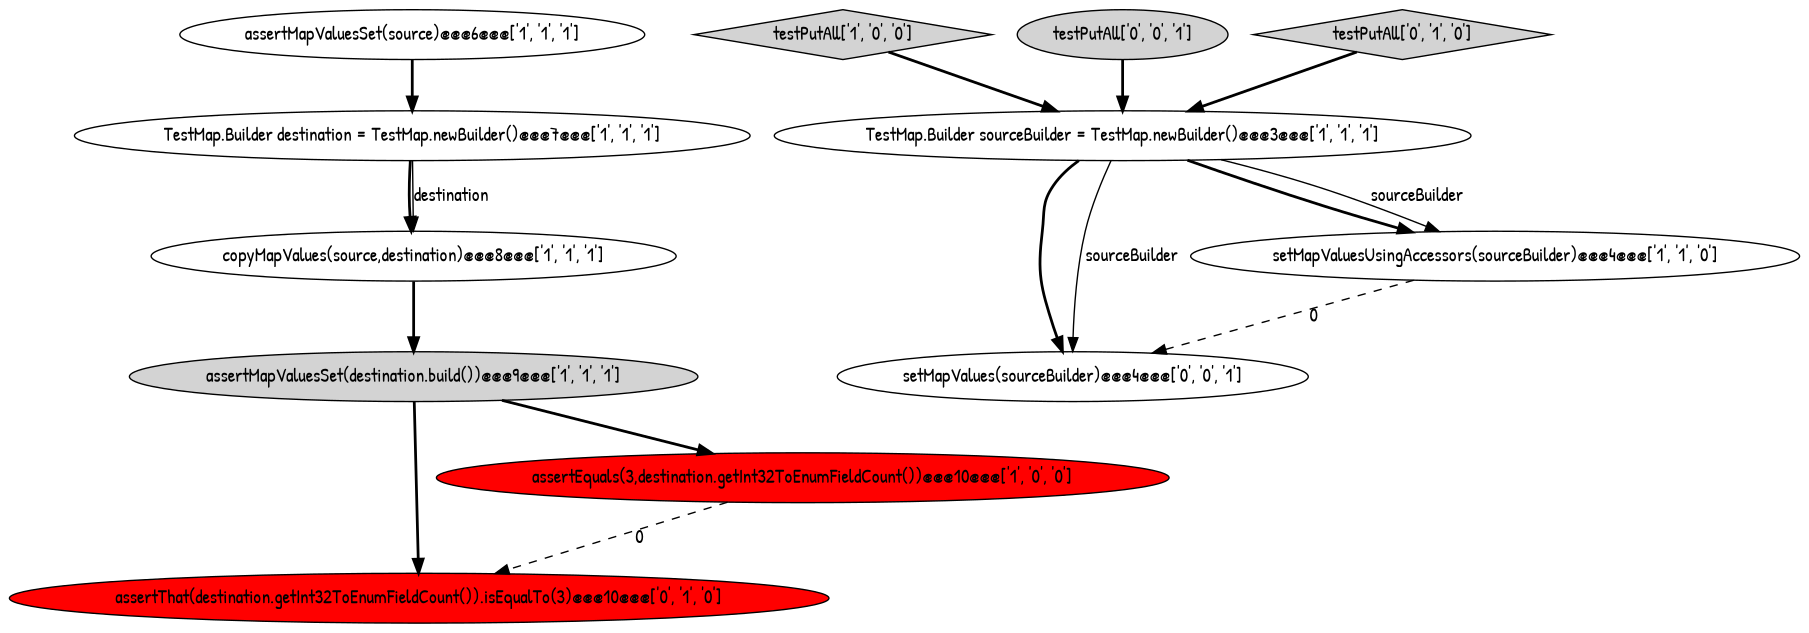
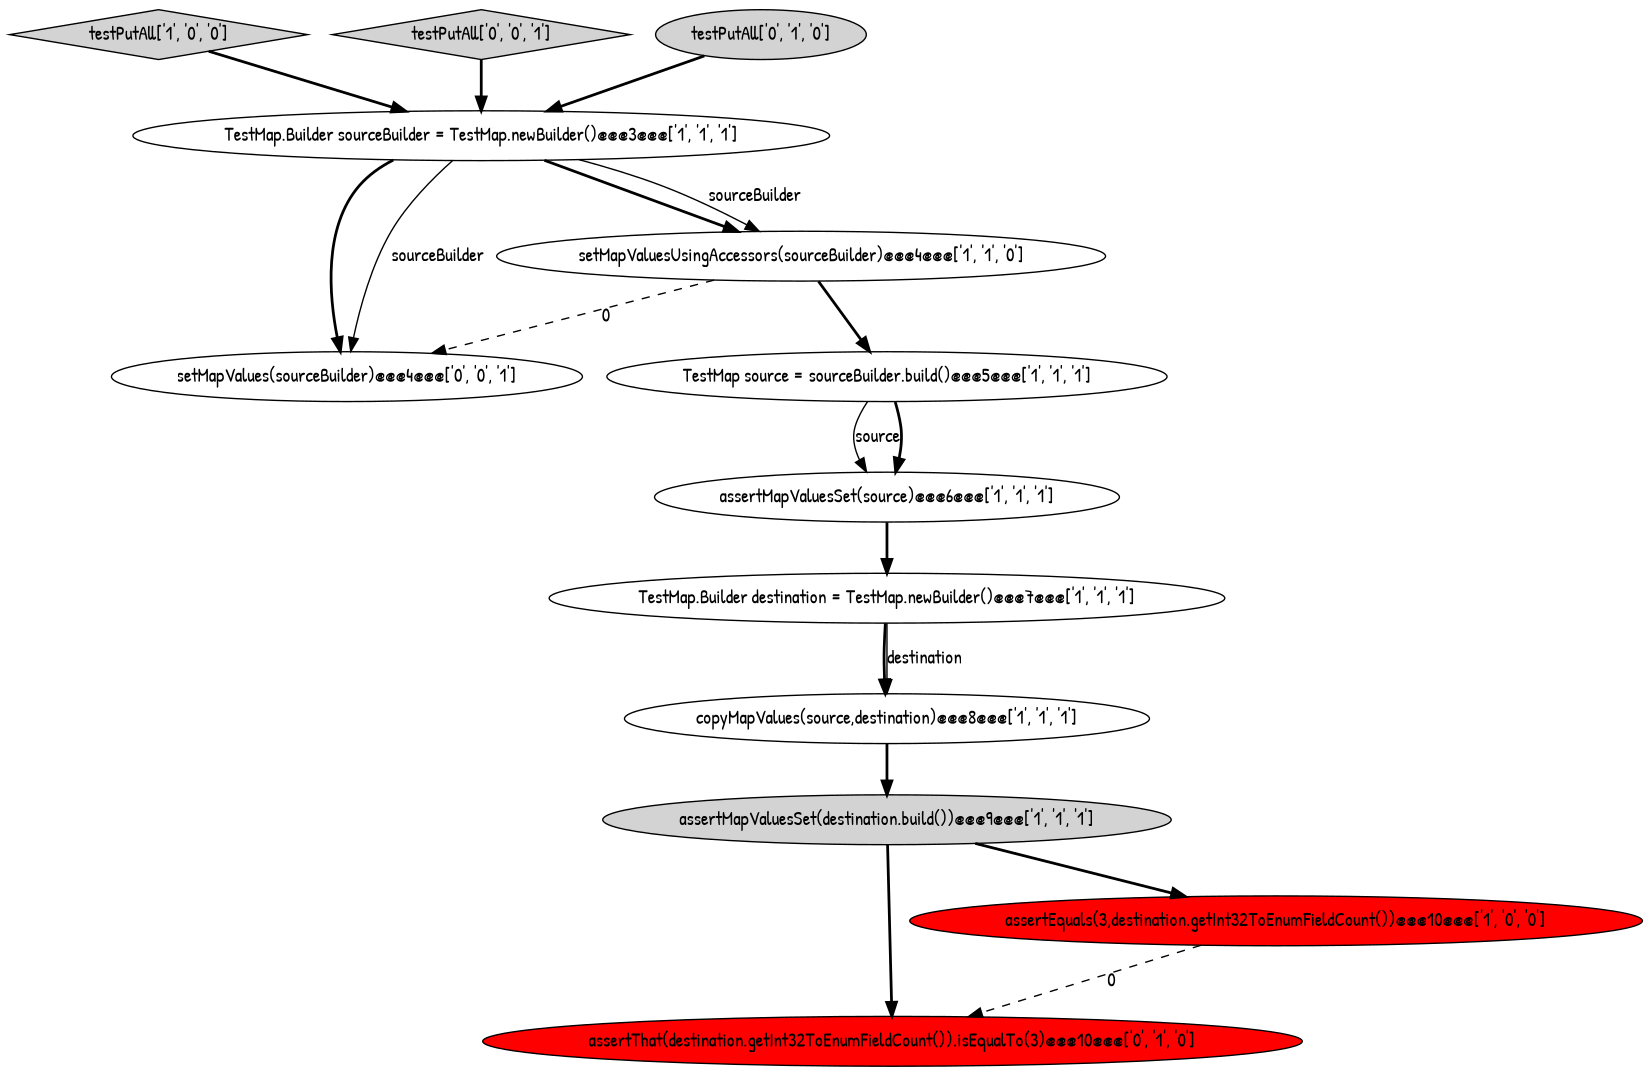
(1123, 35) -> (481, 35)
(1402, 35) -> (761, 35)
none -> (887, 377)
